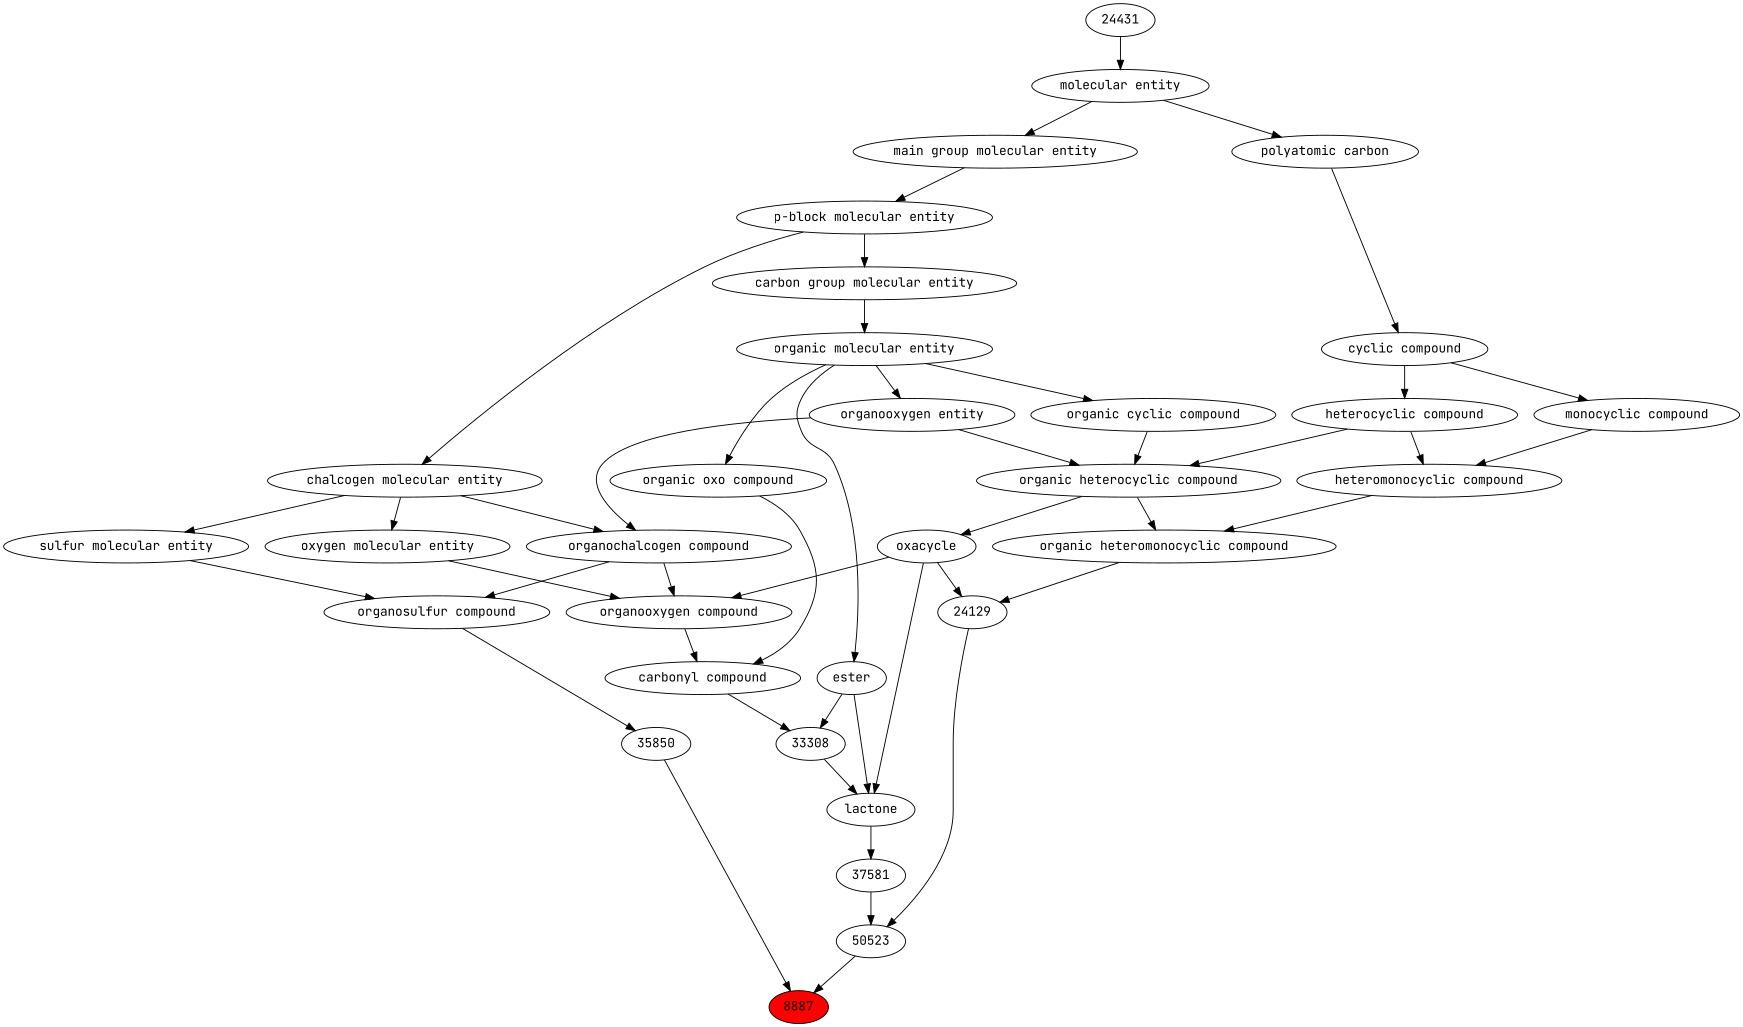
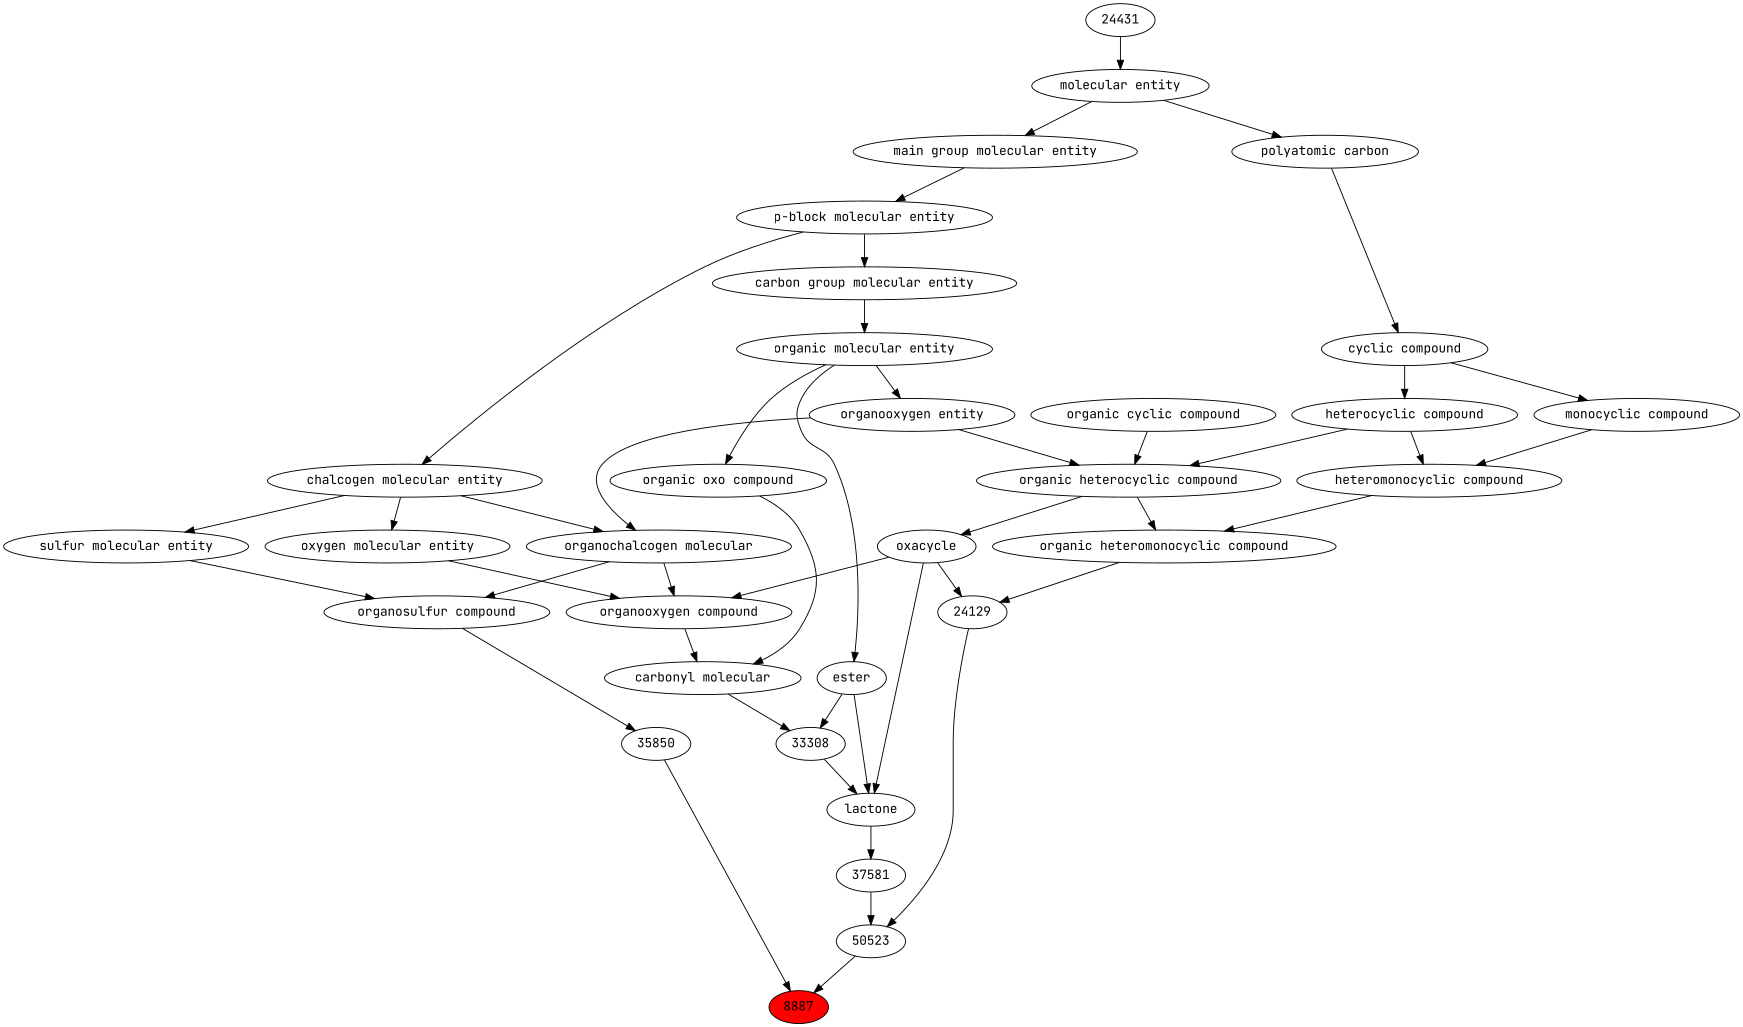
(1005, 381) -> none
(659, 547) -> (659, 547)
(703, 678) -> (703, 678)
